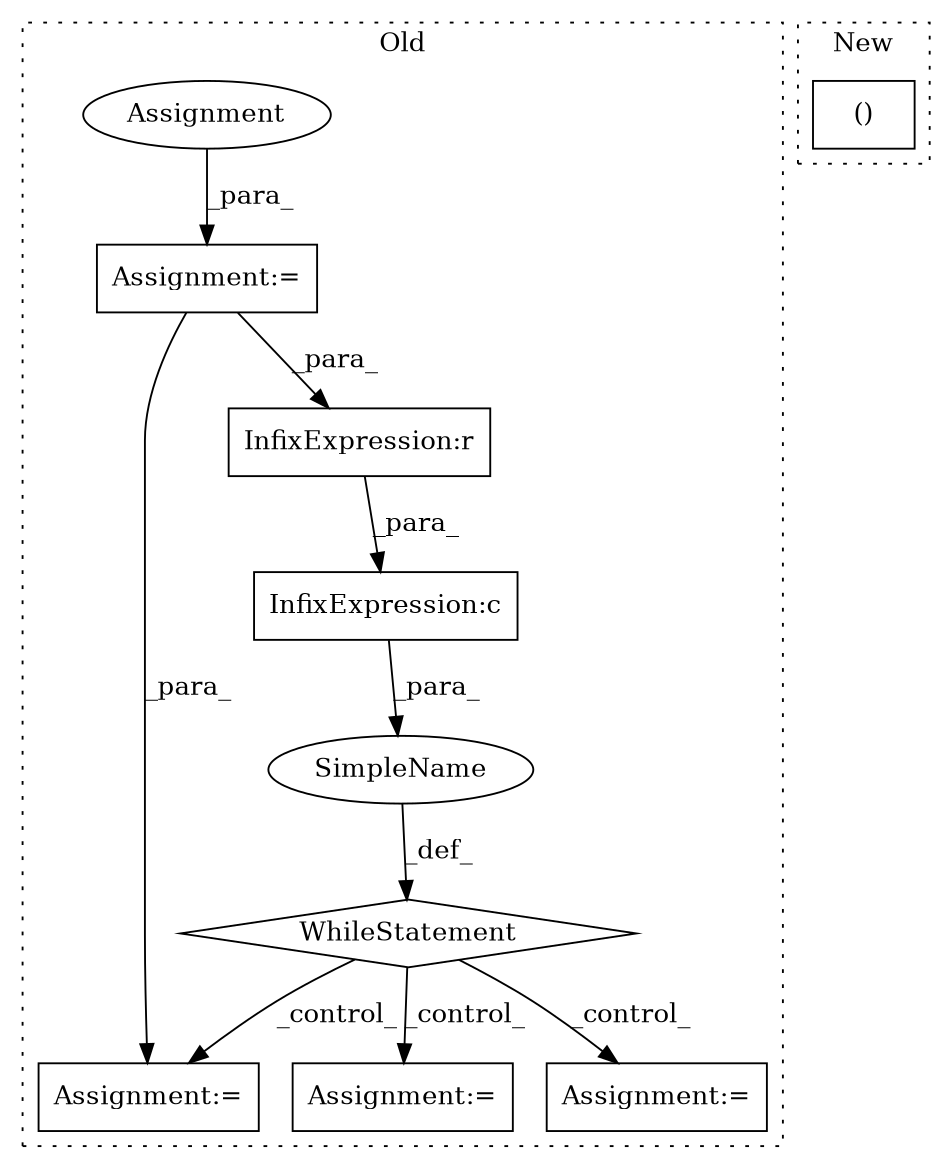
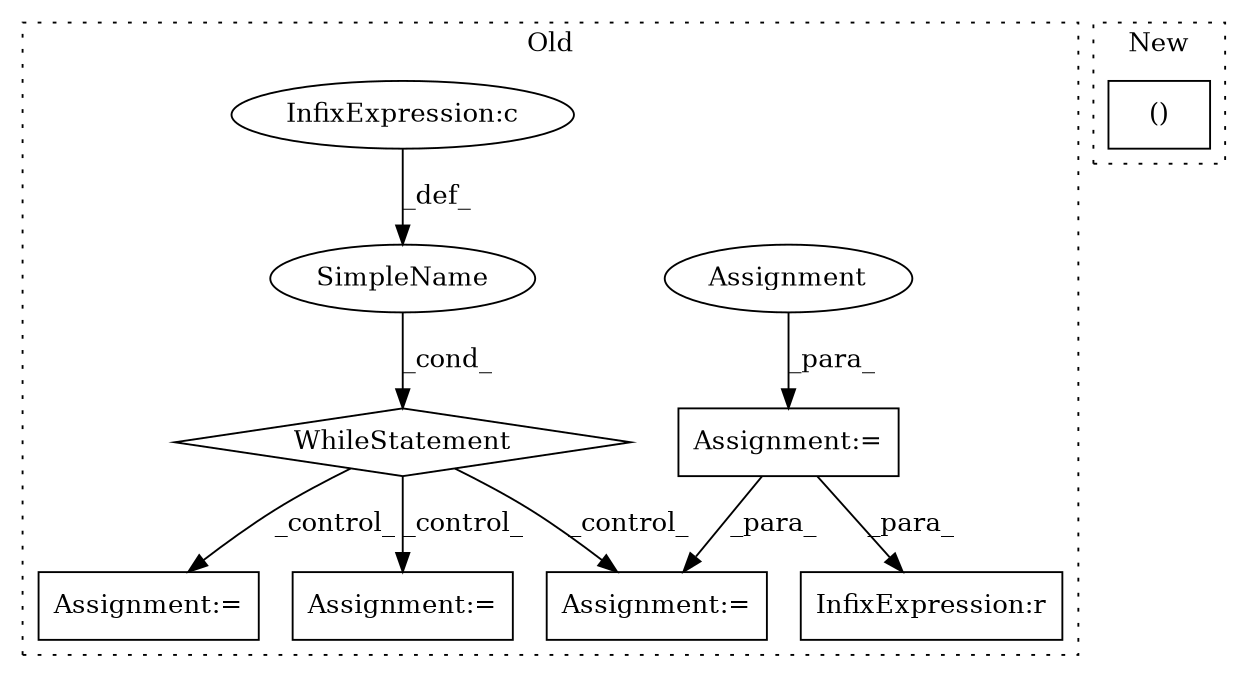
(371, 515) -> none
(386, 606) -> (403, 115)
(437, 688) -> (438, 197)
(439, 852) -> (448, 360)
